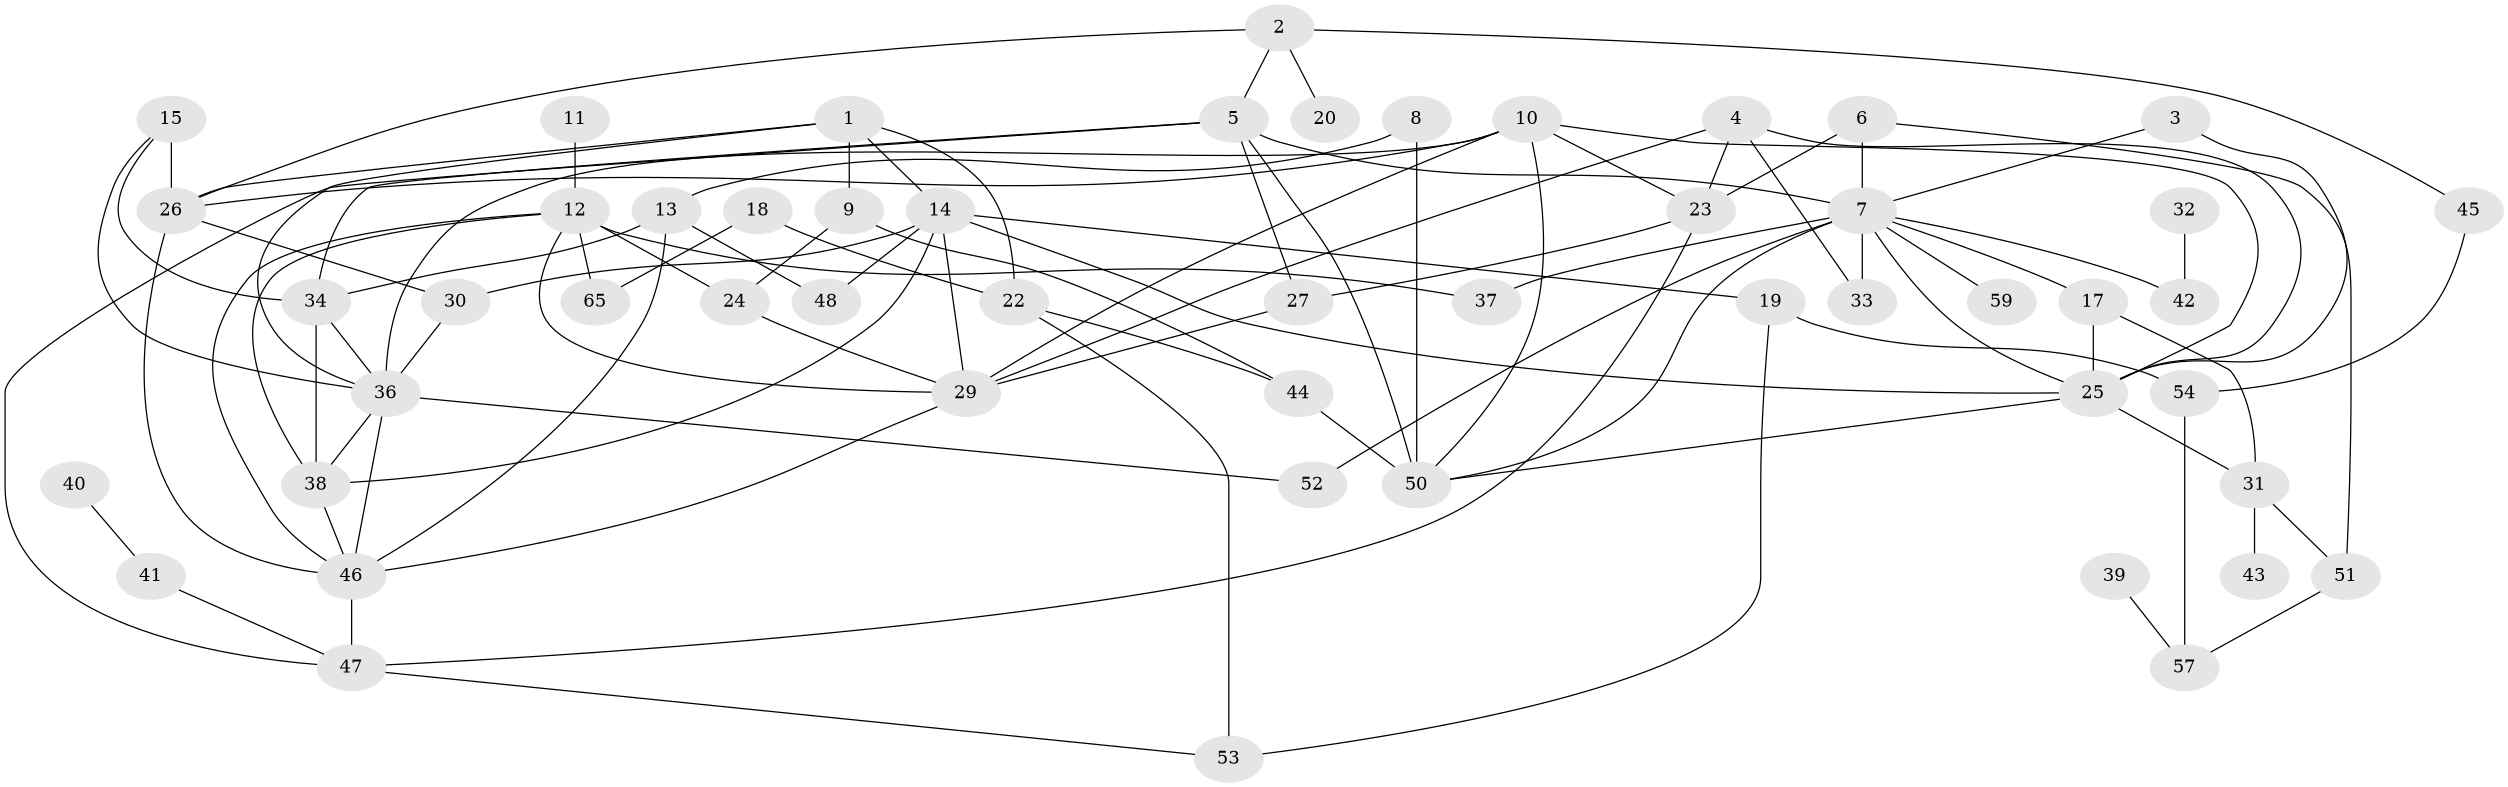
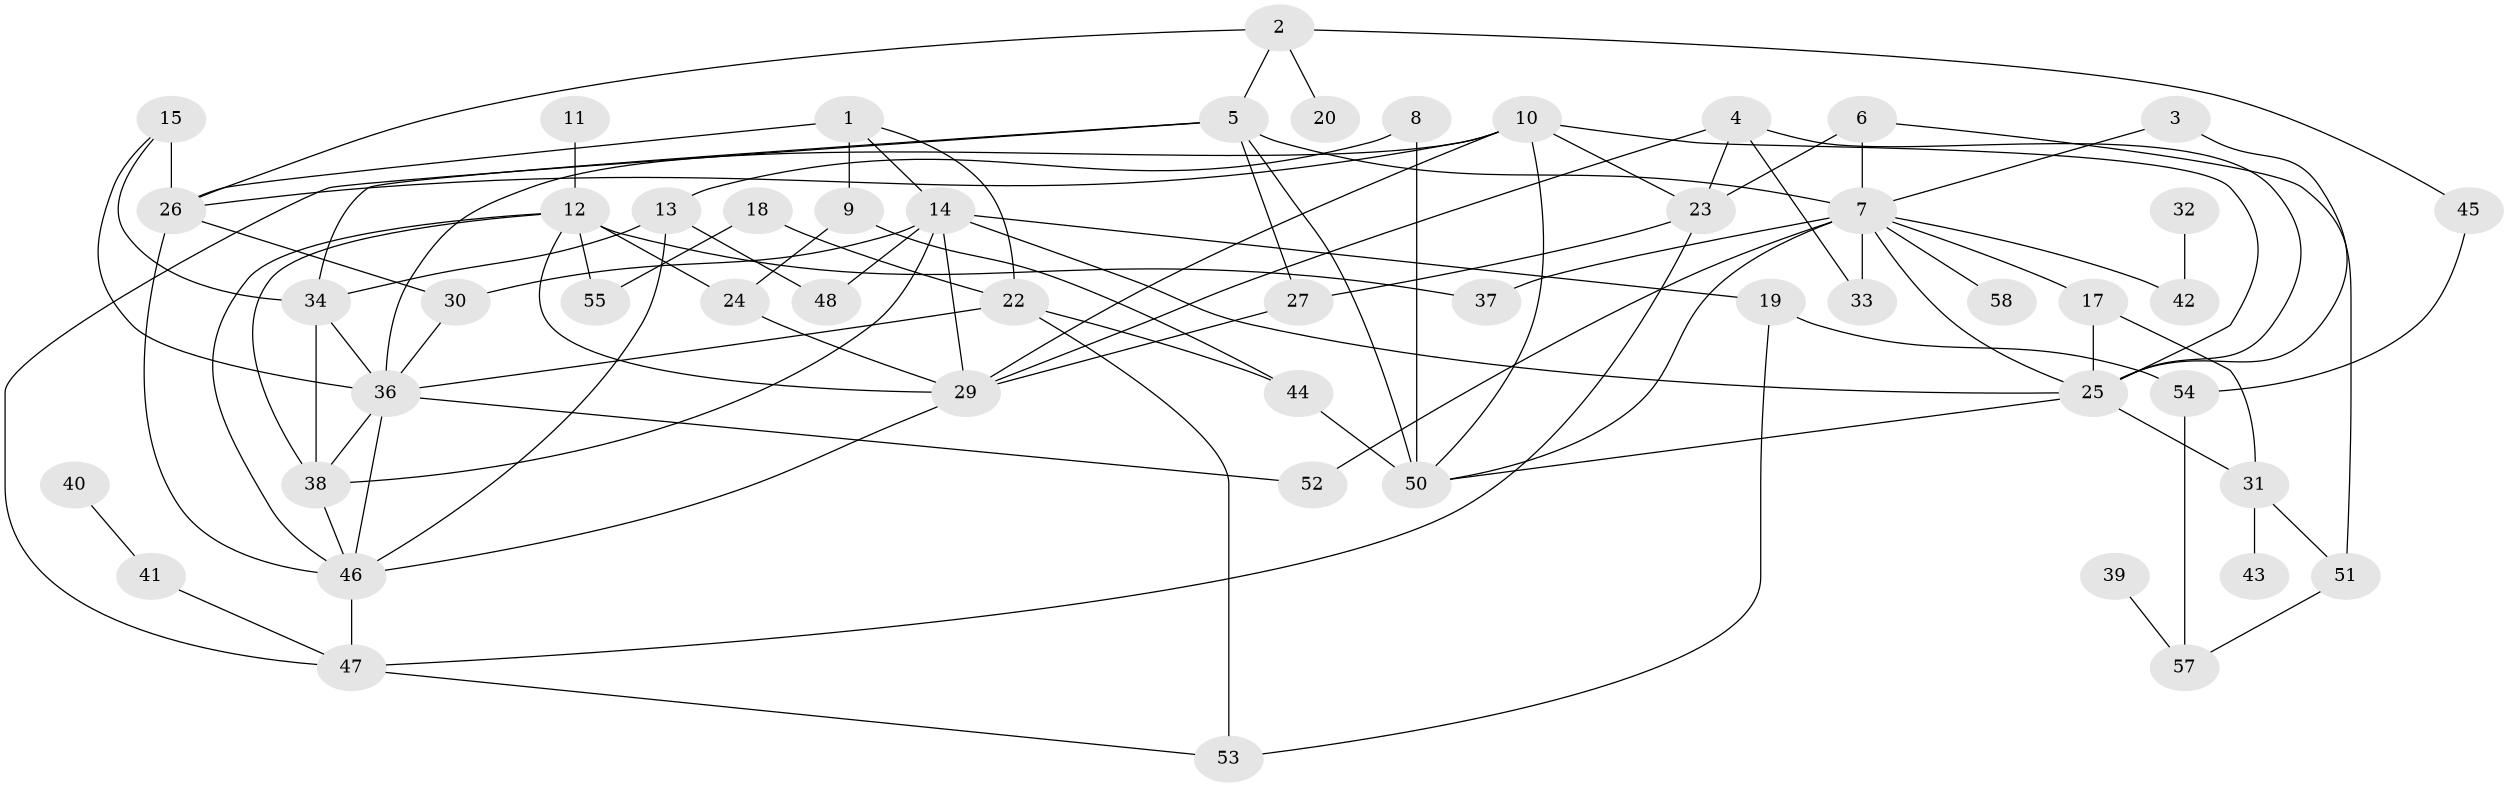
(294, 214) -> (700, 349)
(595, 302) -> (595, 302)
(2002, 302) -> (2002, 302)
